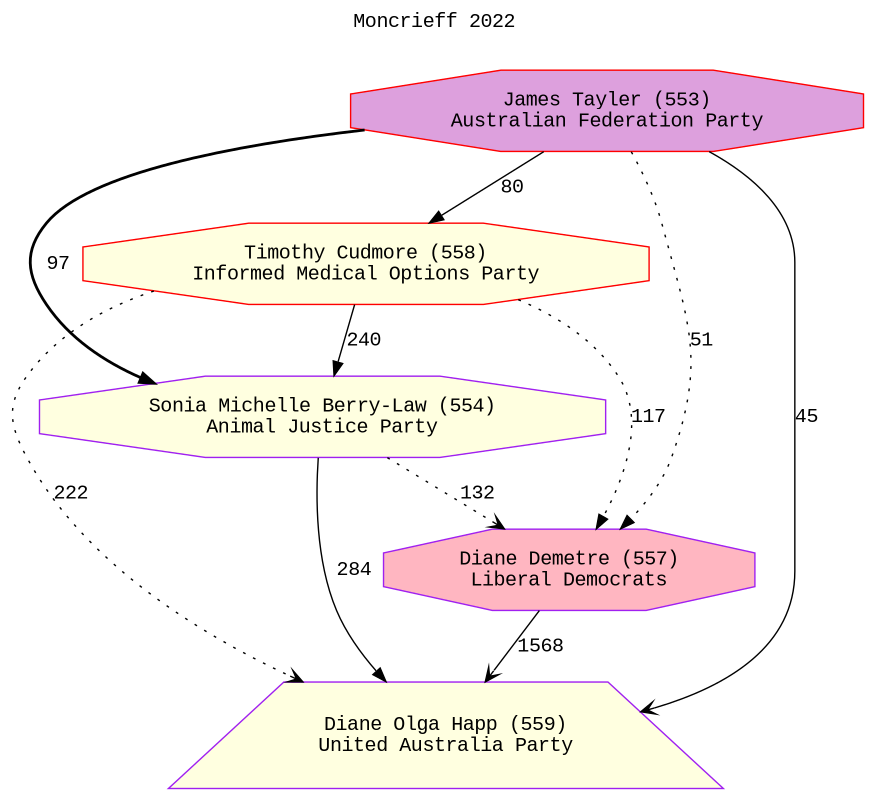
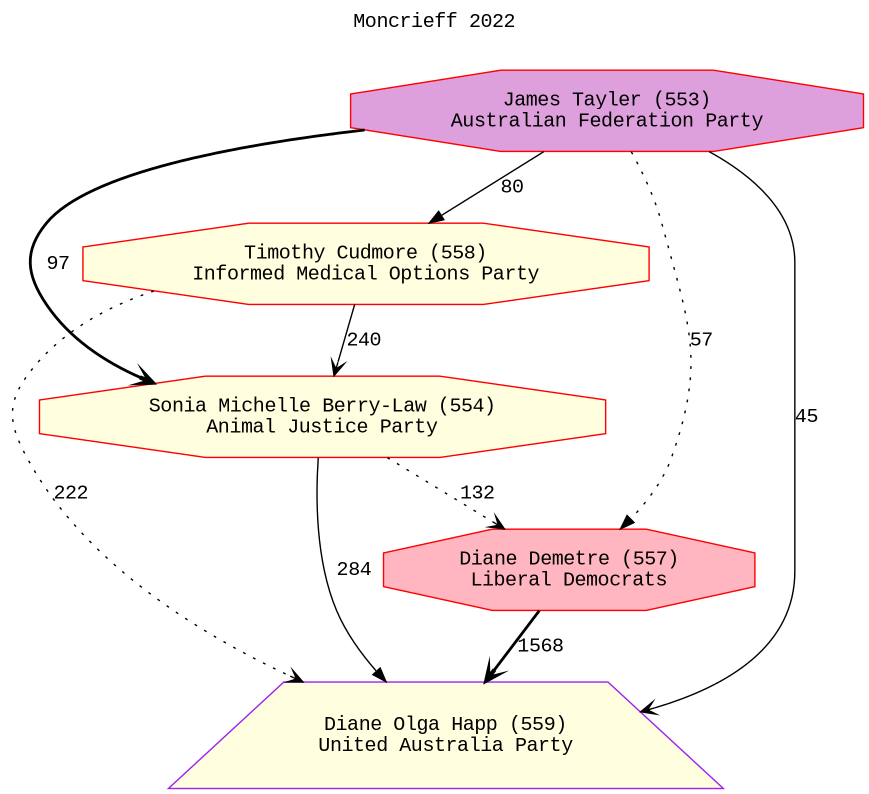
(98, 188) -> (98, 188)
(346, 333) -> (346, 333)
(702, 340) -> (702, 340)
(623, 385) -> none
(323, 417) -> (323, 417)
(569, 570) -> (569, 570)
(517, 640) -> (517, 640)
